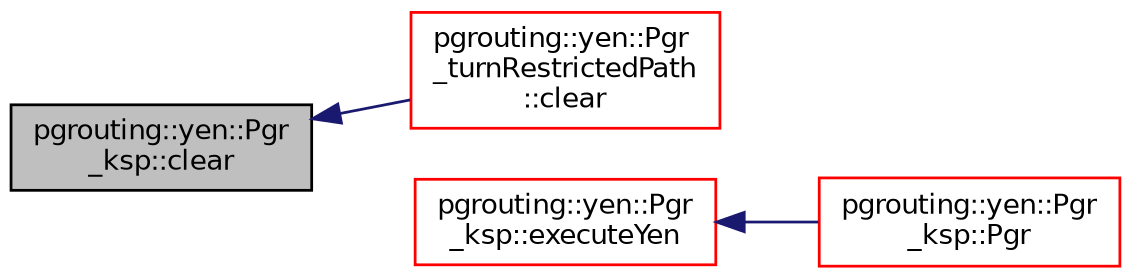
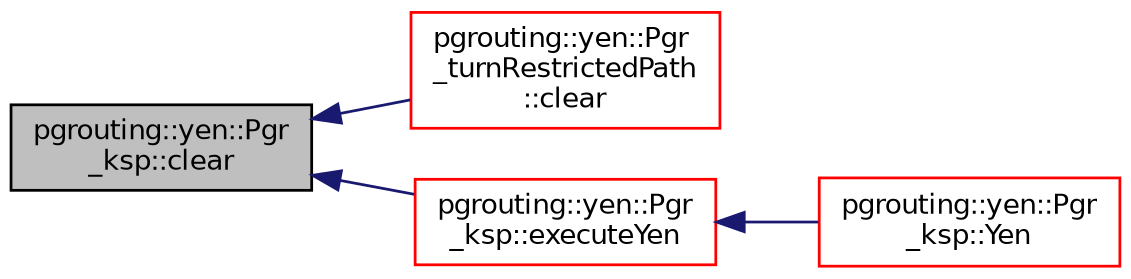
none -> (377, 187)
(970, 222) -> (970, 222)
